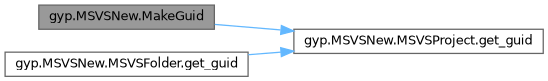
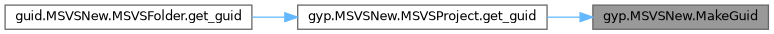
(248, 27) -> (564, 17)
(127, 64) -> (128, 17)
